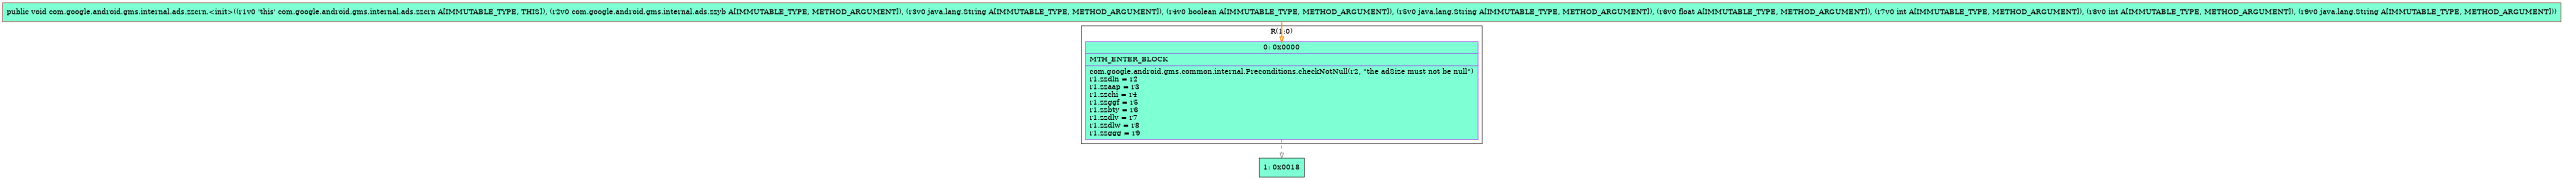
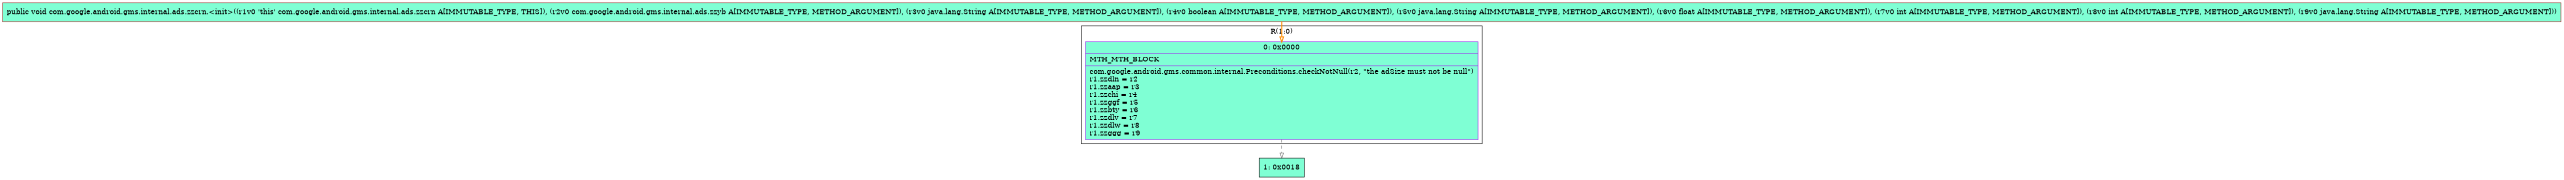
(1129, 59) -> (1124, 59)
